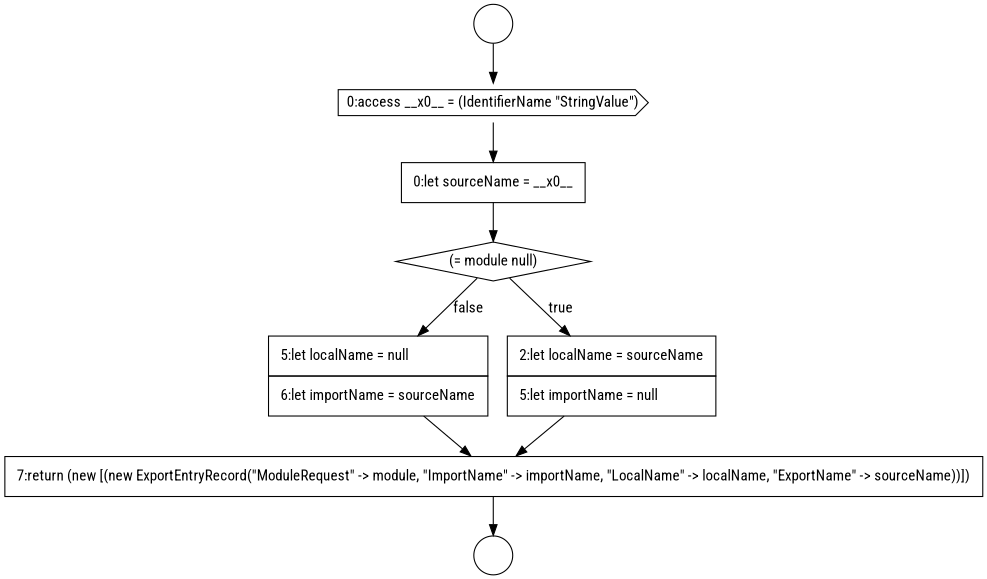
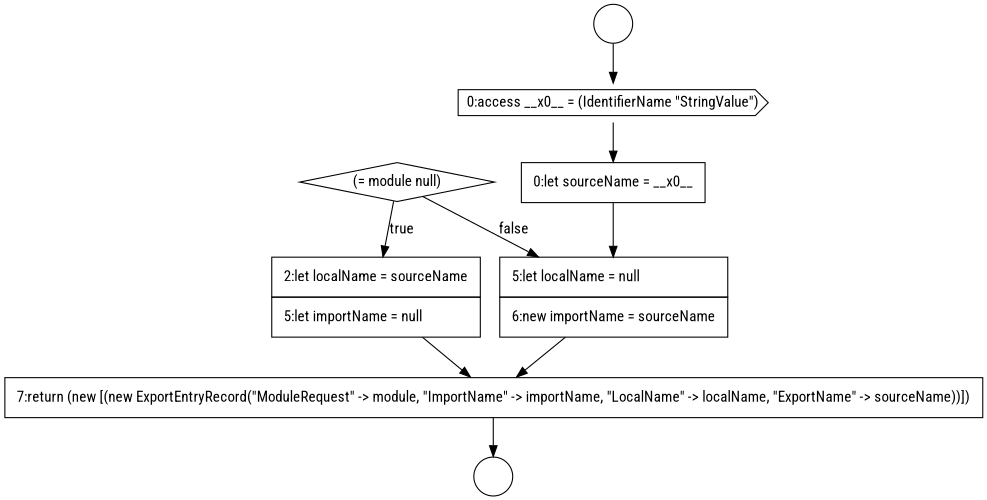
(493, 216) -> (613, 224)
(378, 395) -> (614, 317)
